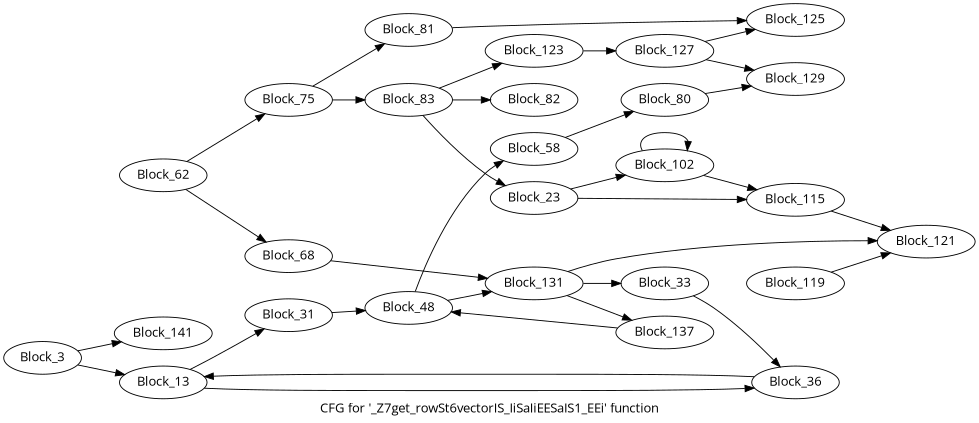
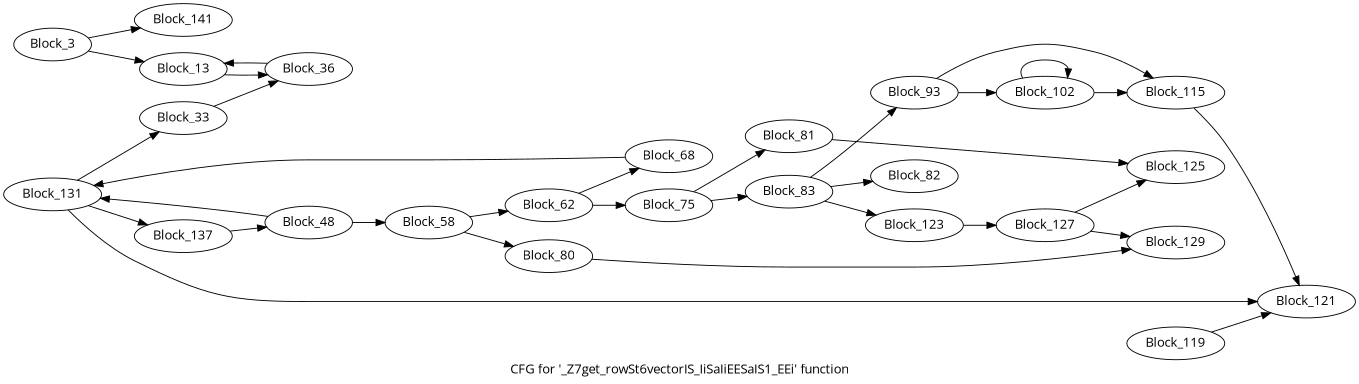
(534, 198) -> (914, 93)
none -> (484, 215)
(289, 315) -> none
